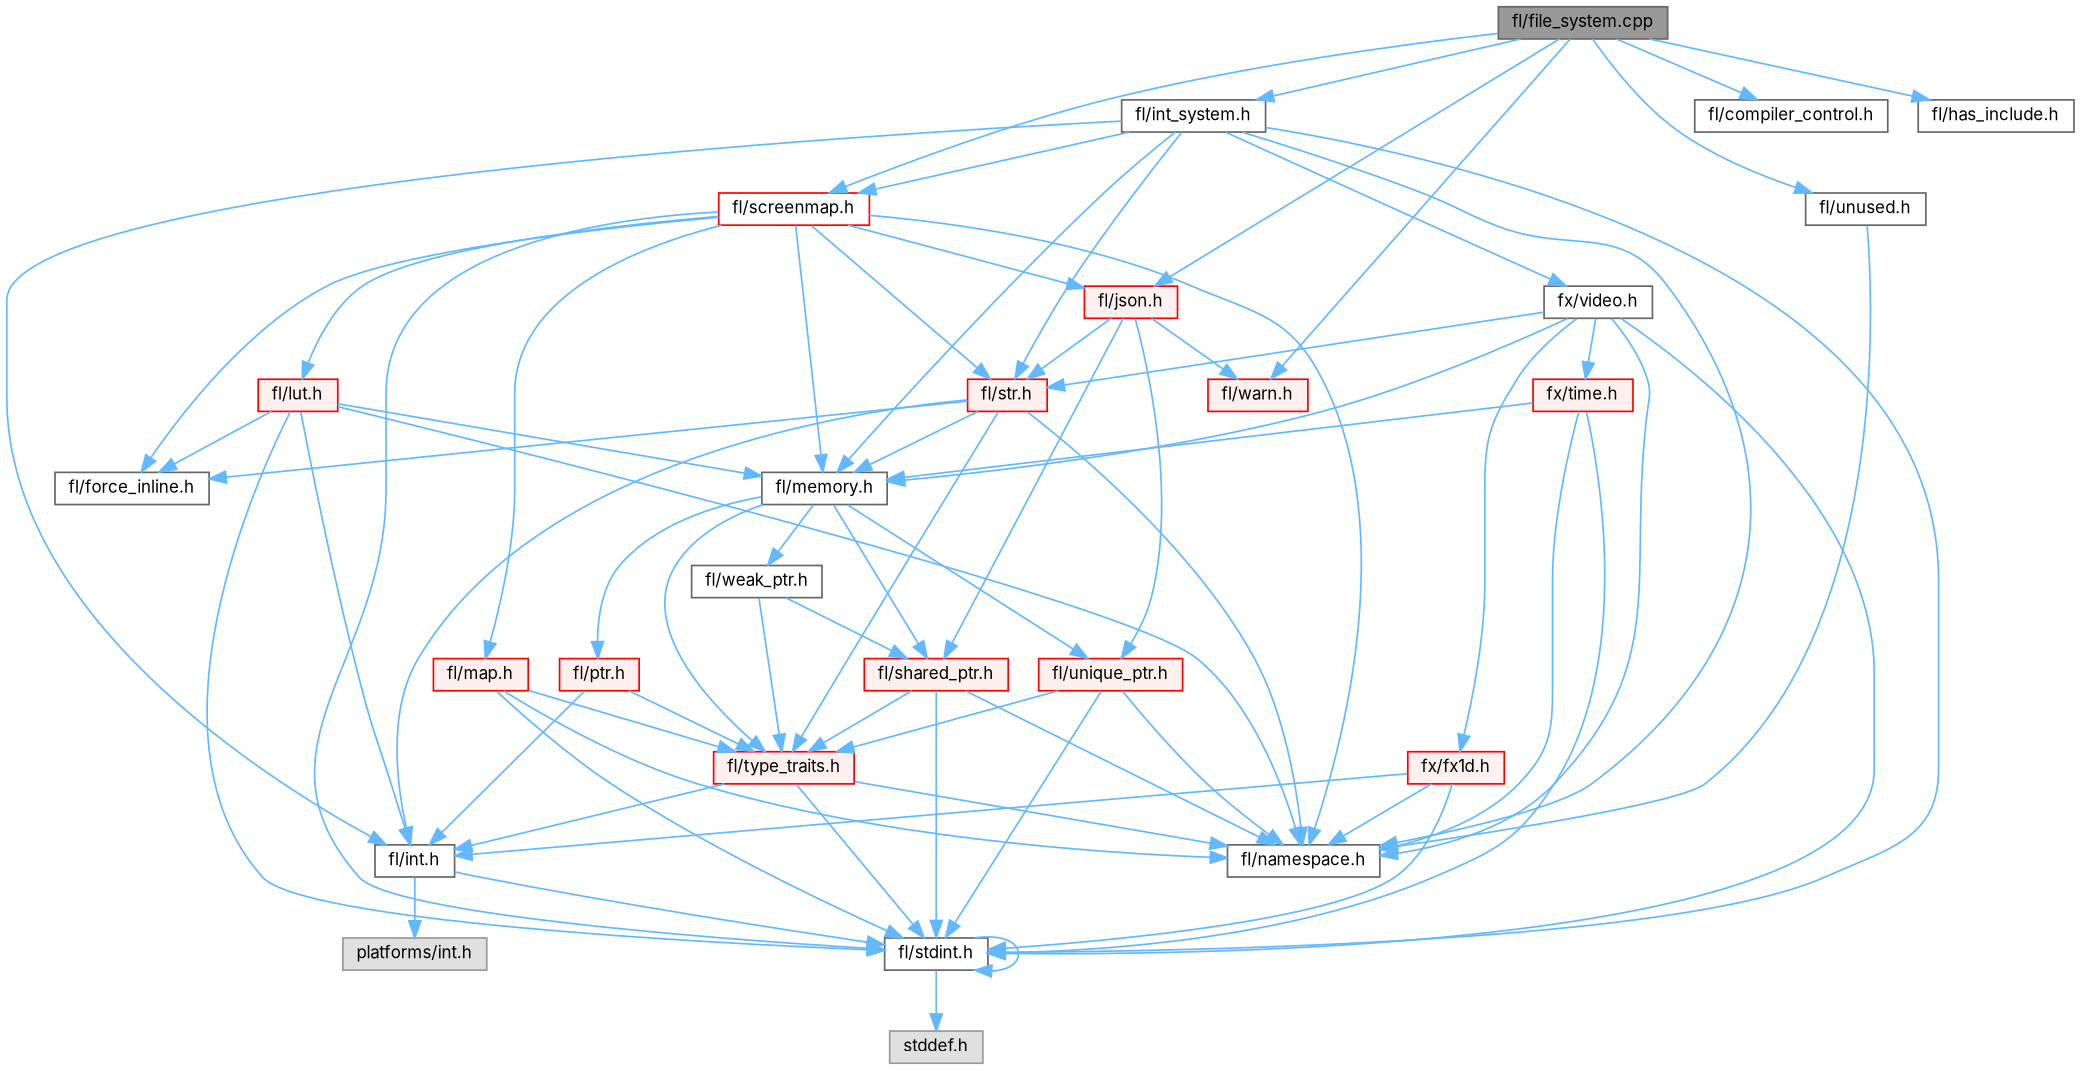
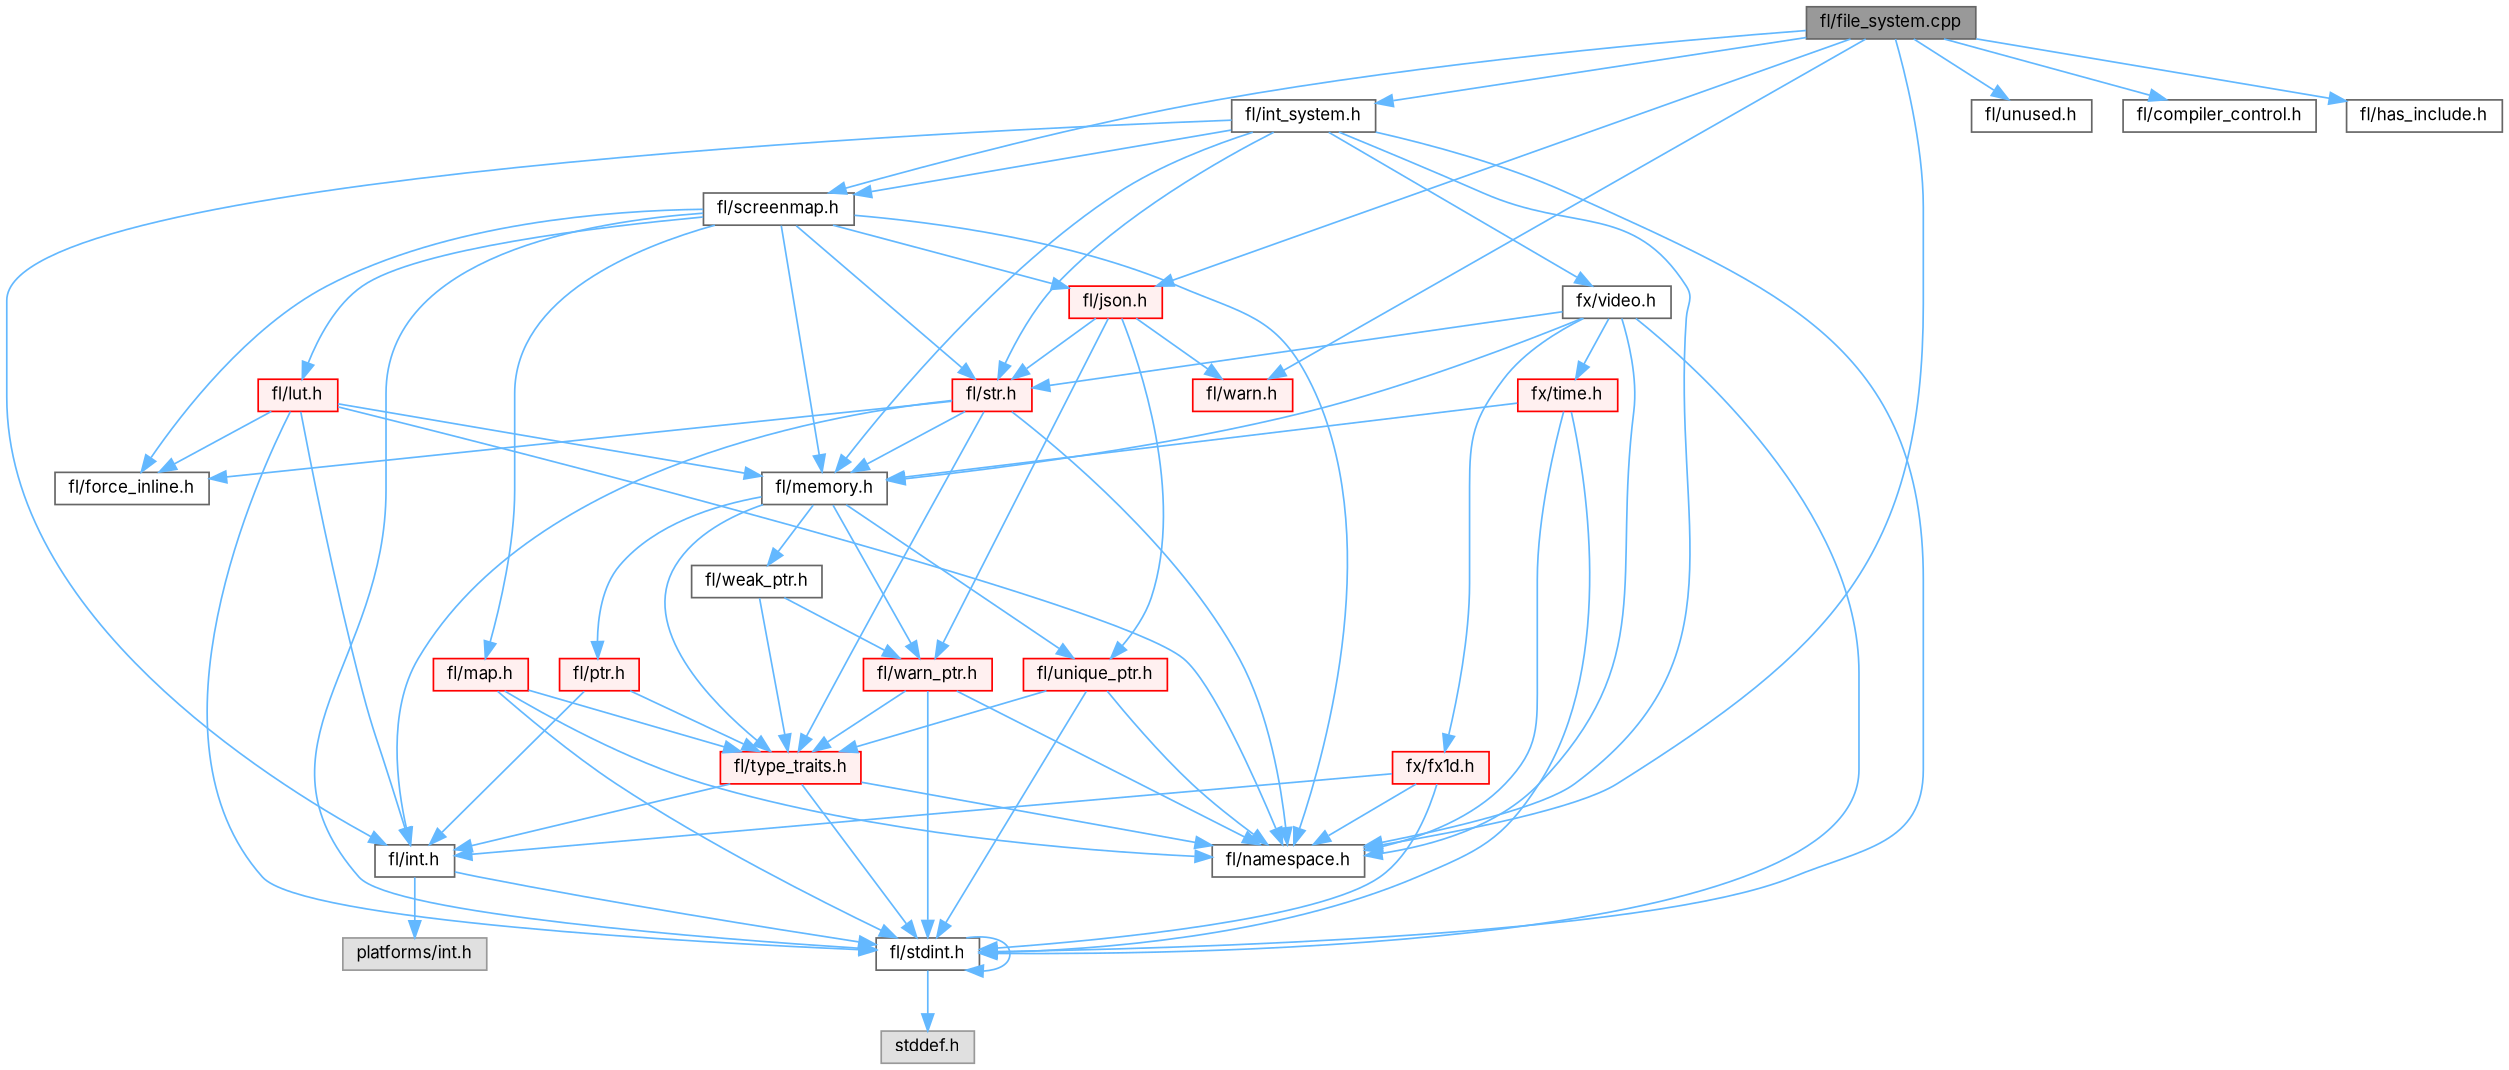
(794, 209) -> (779, 209)
(1794, 672) -> (1854, 581)
(936, 675) -> (928, 675)
